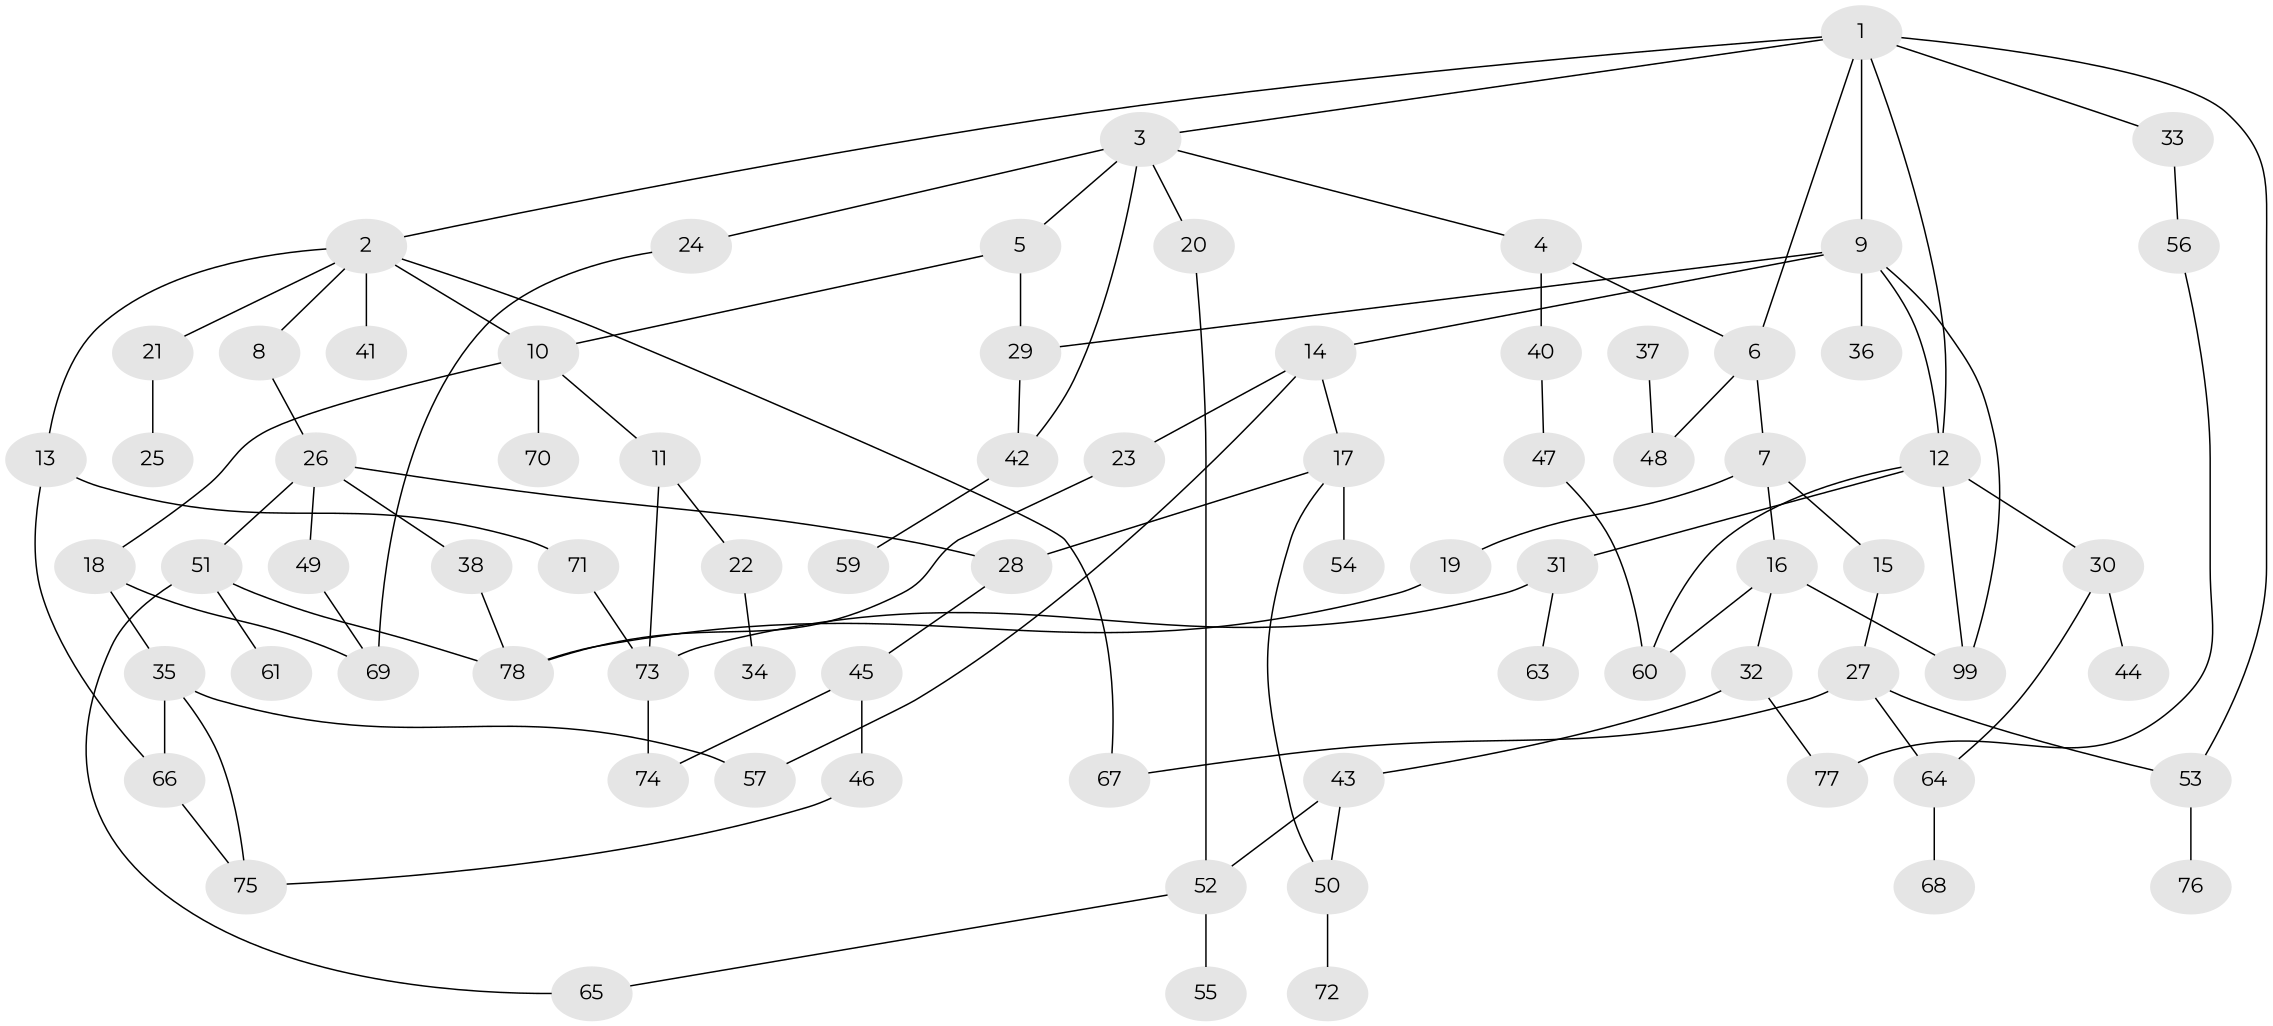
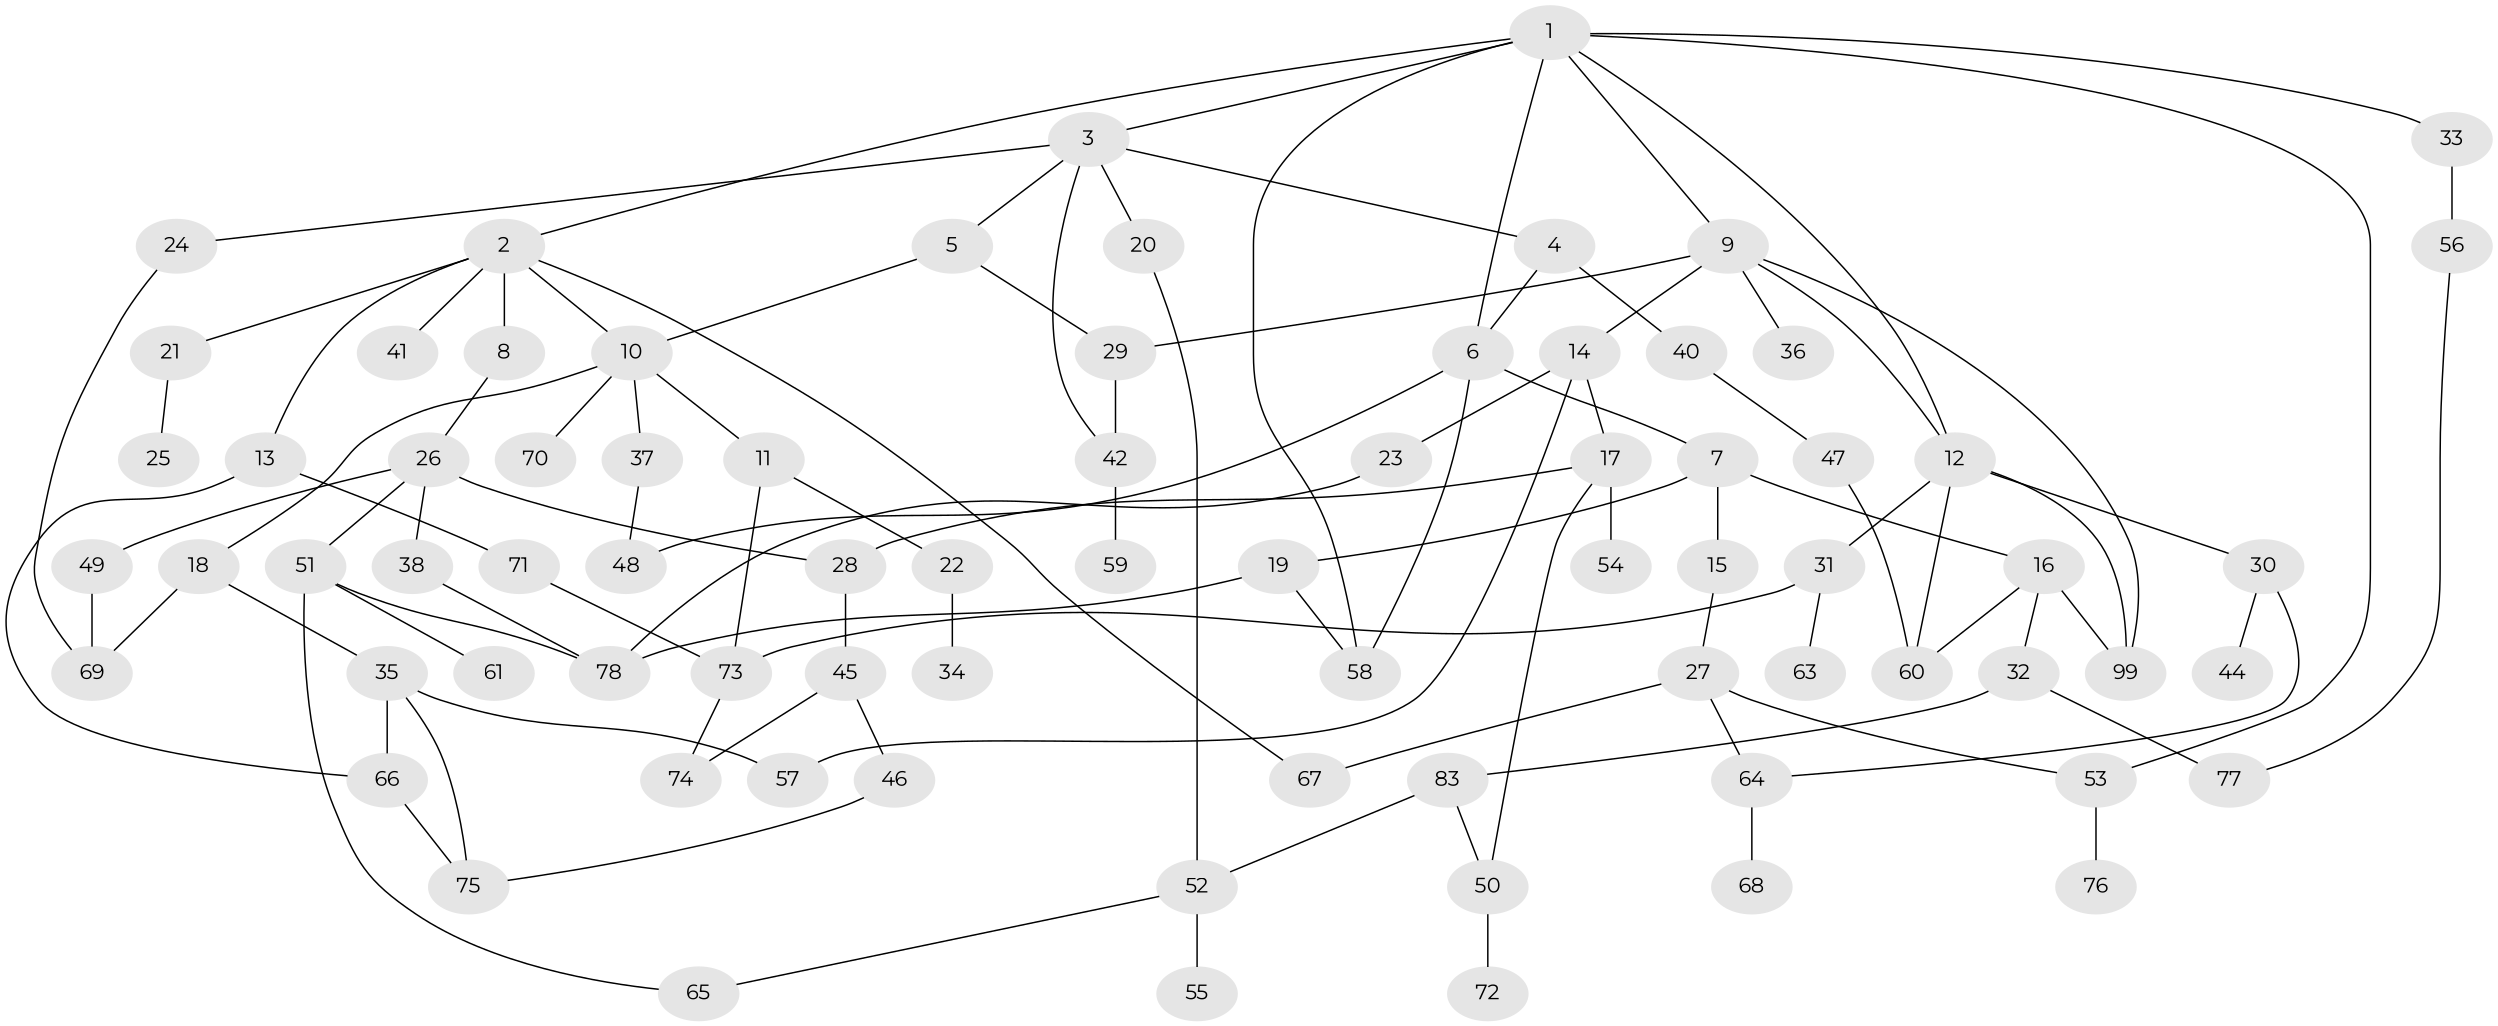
none -> (637, 407)
none -> (1360, 673)
(1344, 780) -> (1448, 780)
